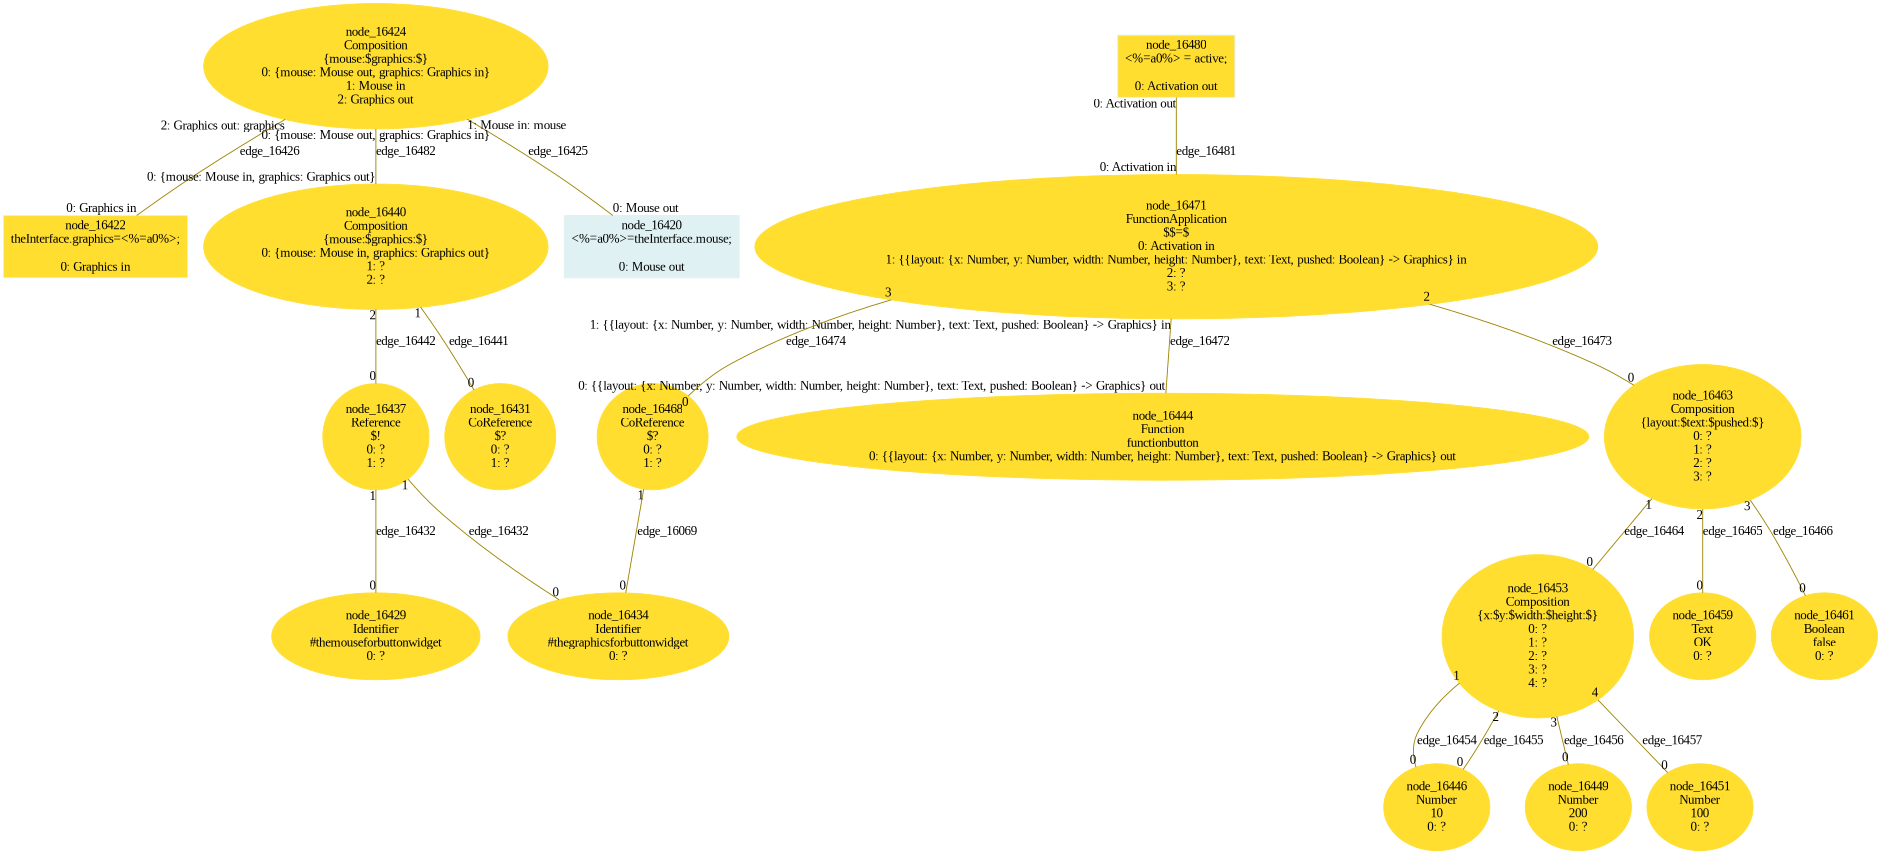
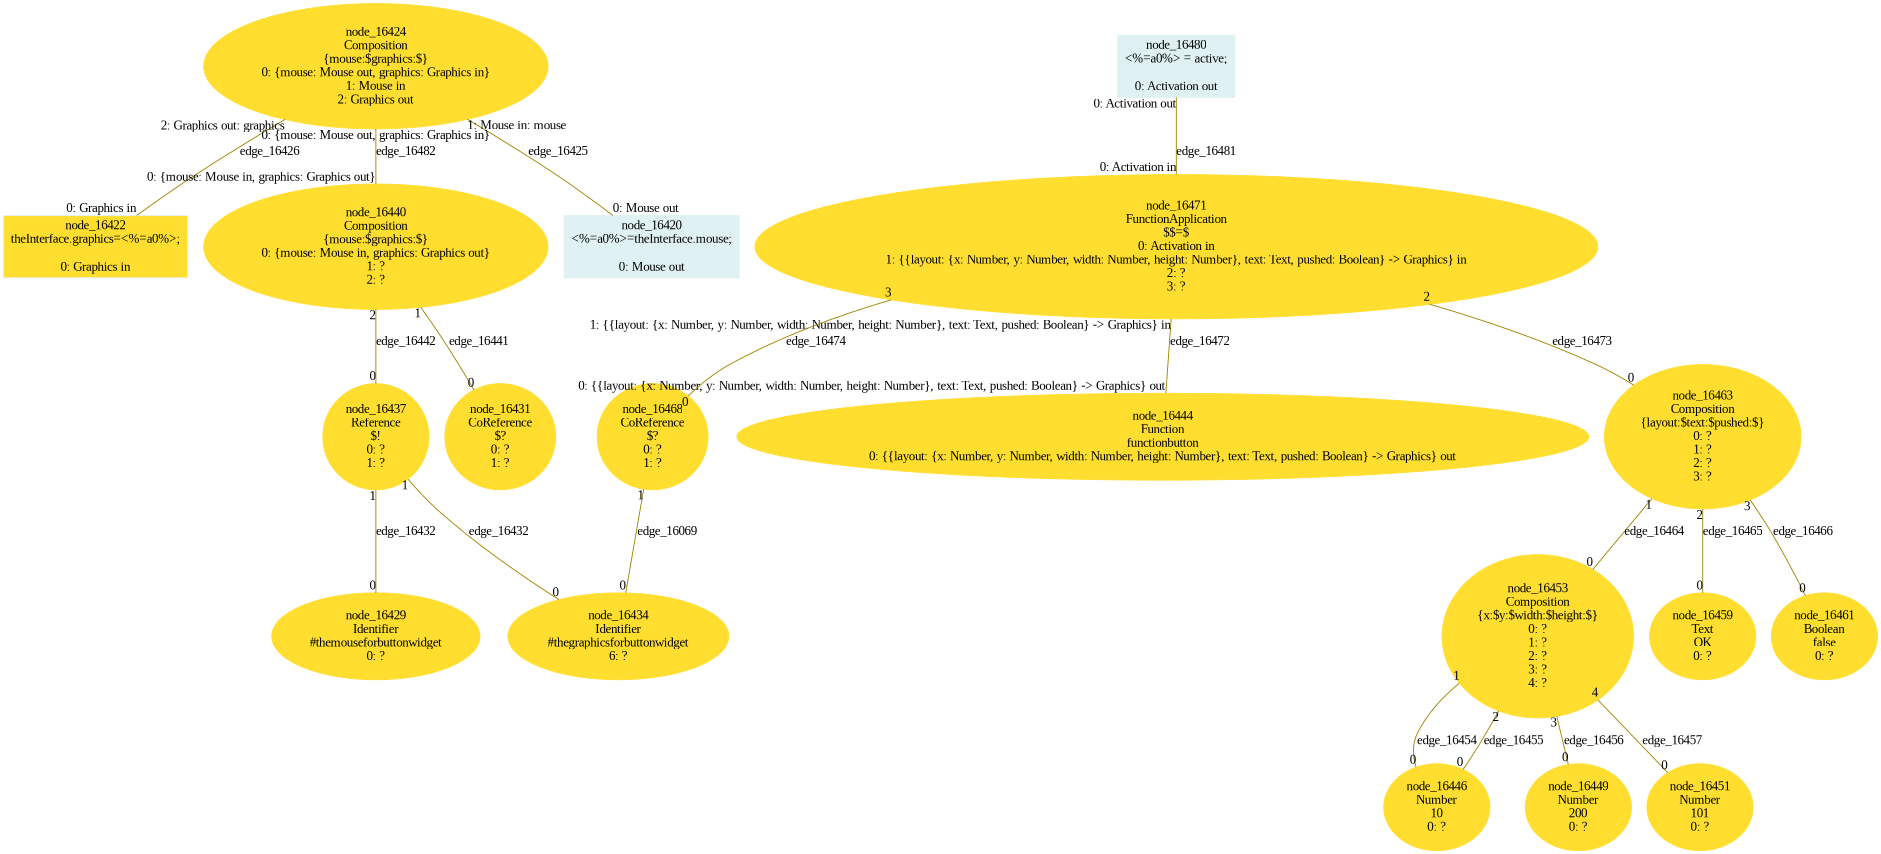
(1176, 66) -> (1176, 66)
(618, 636) -> (618, 636)
(1700, 807) -> (1700, 807)
